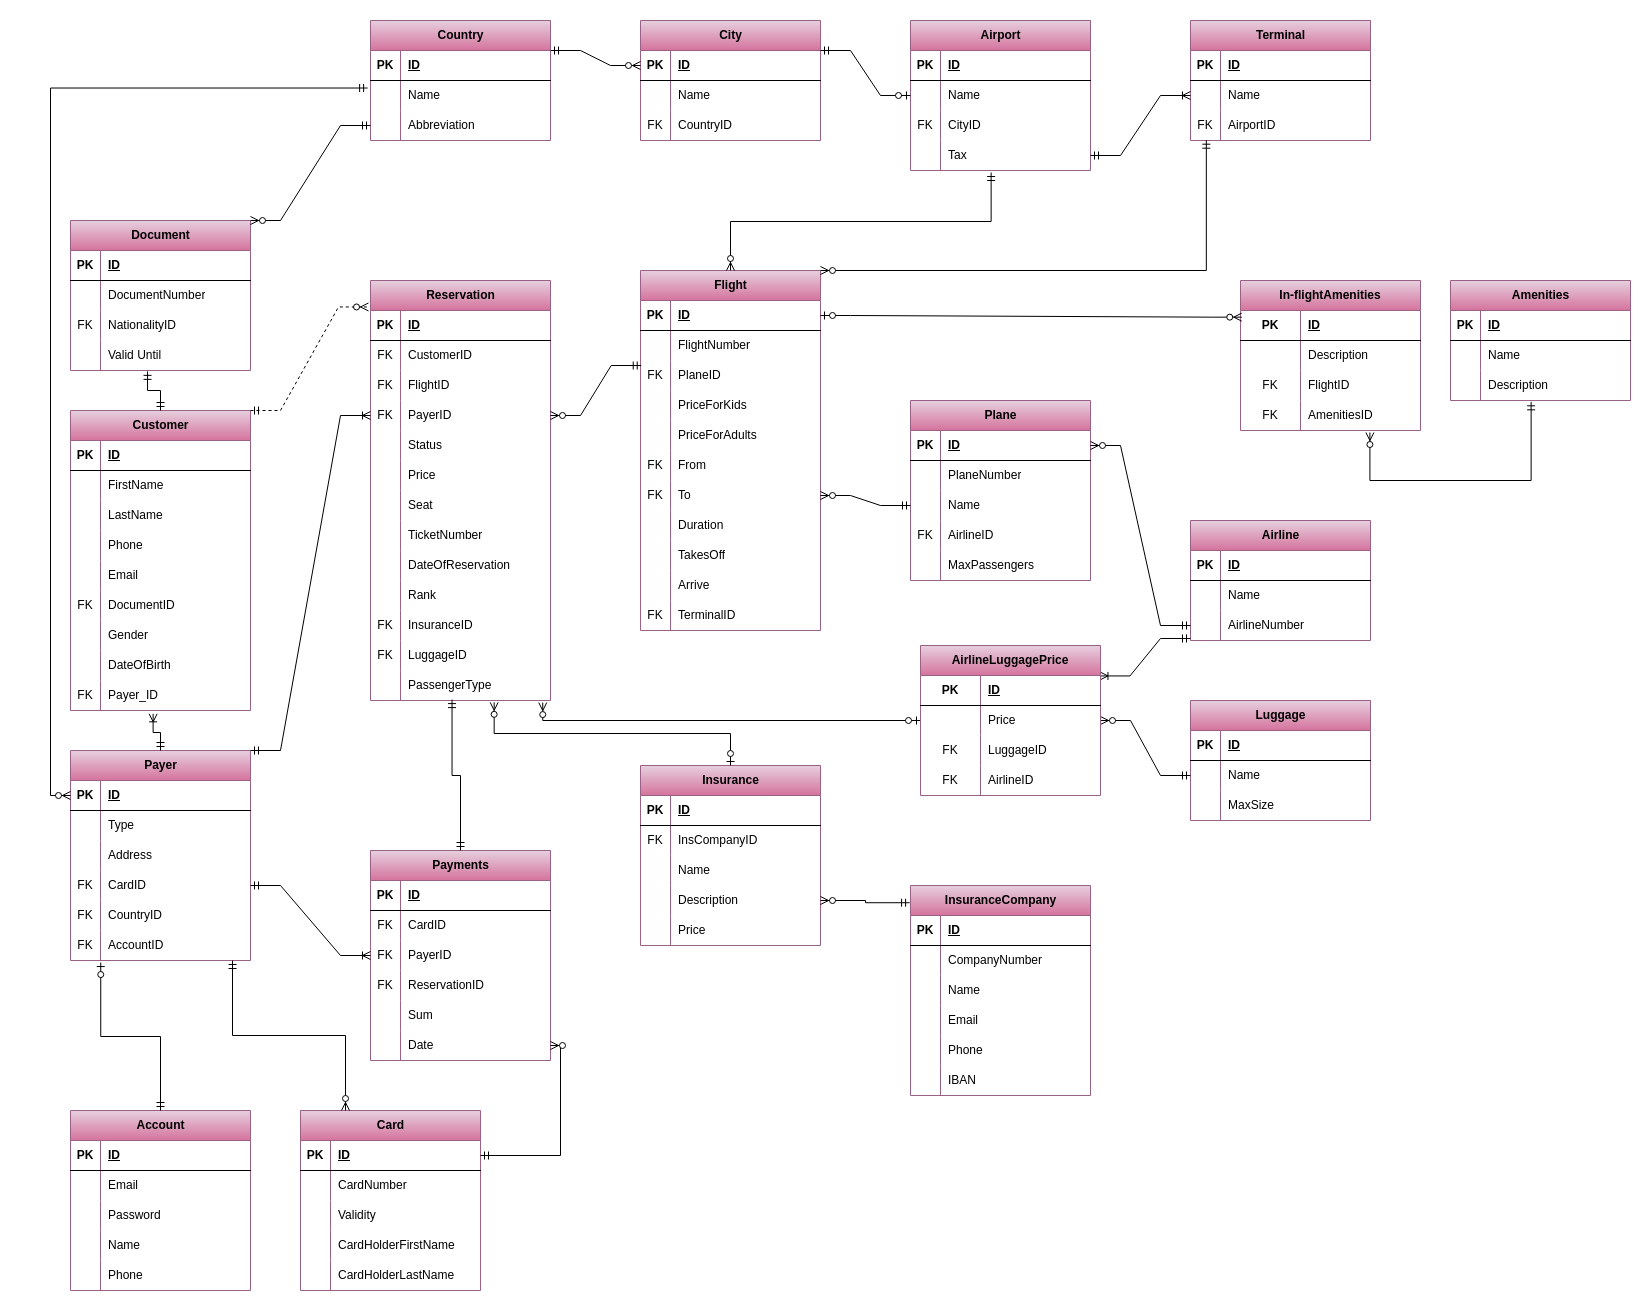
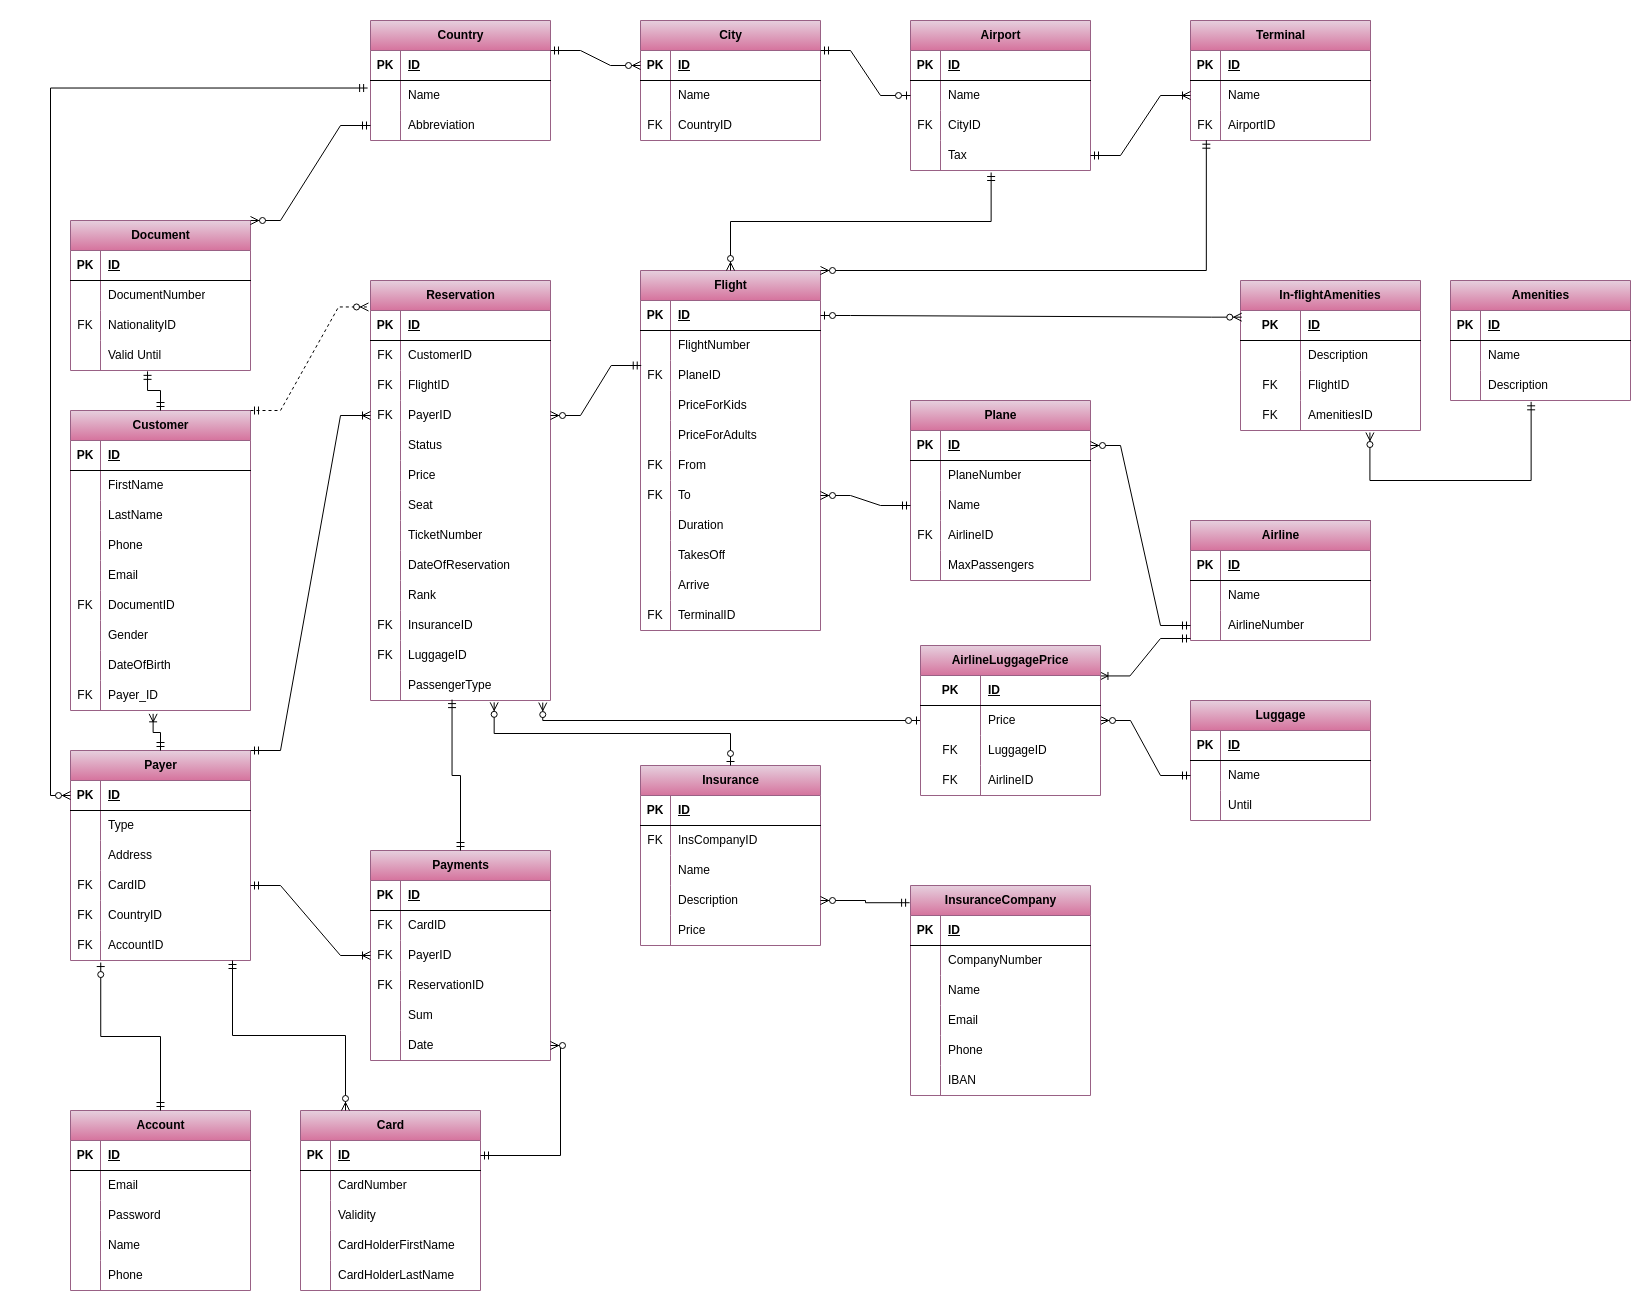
(1250, 806) -> (1242, 806)
